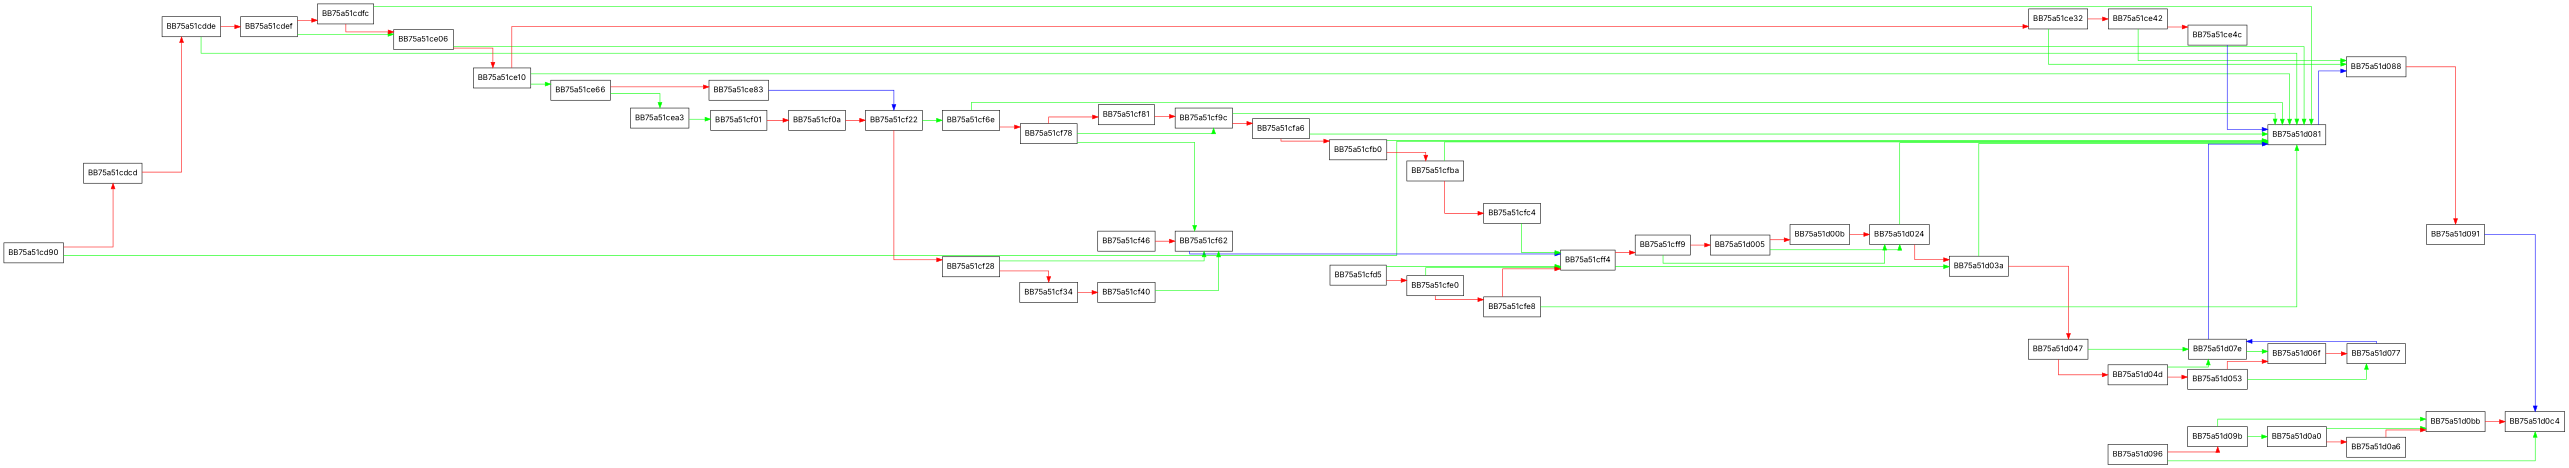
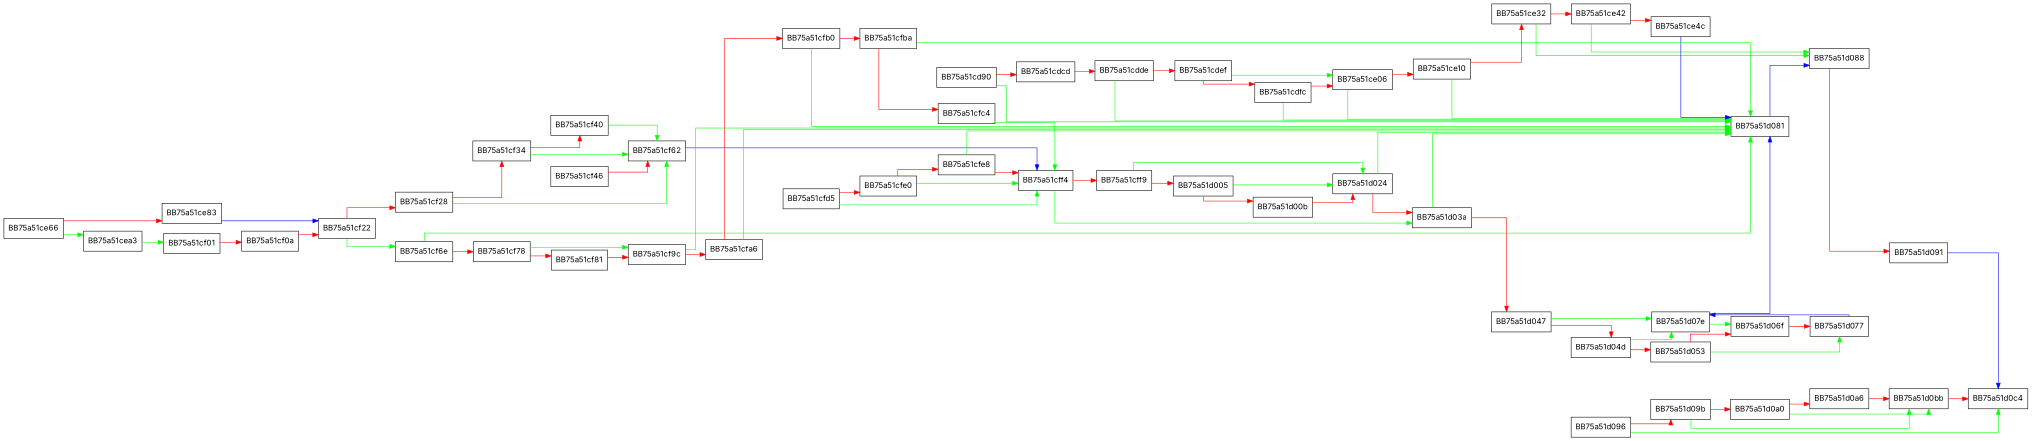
(538, 84) -> none
(1177, 142) -> (577, 154)
(2255, 437) -> (1718, 409)
